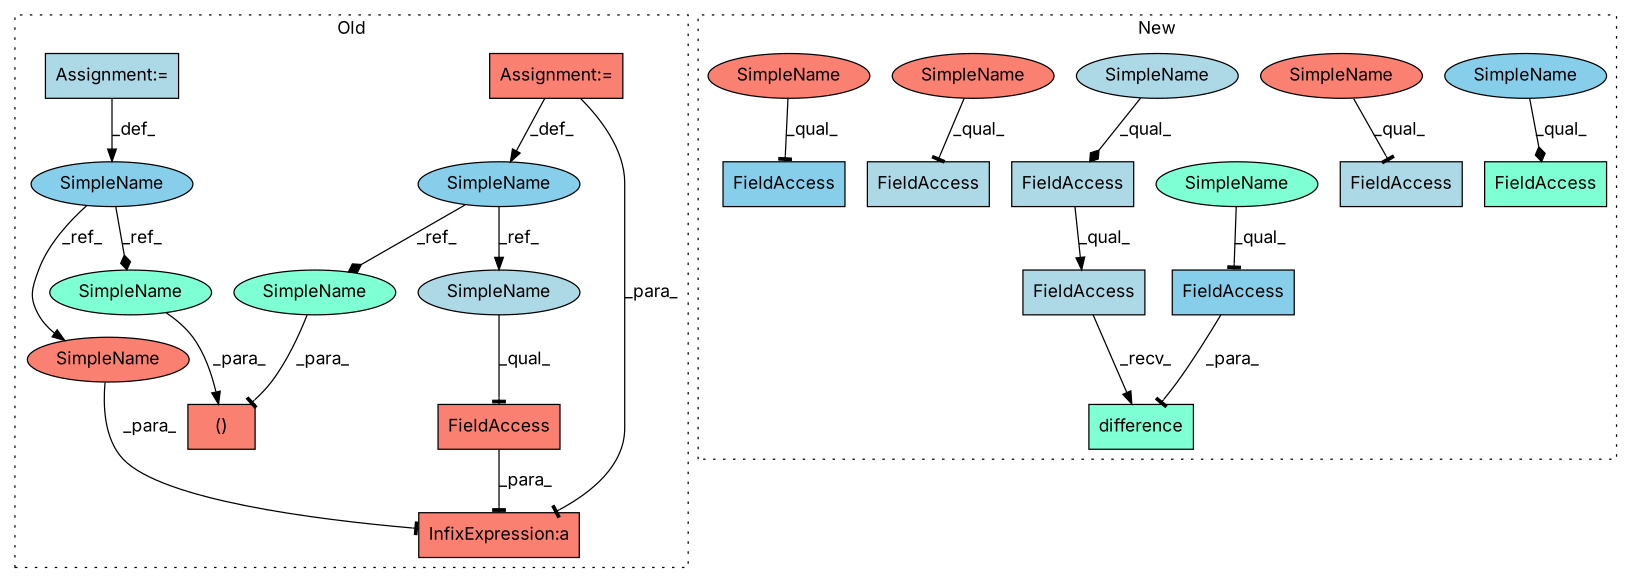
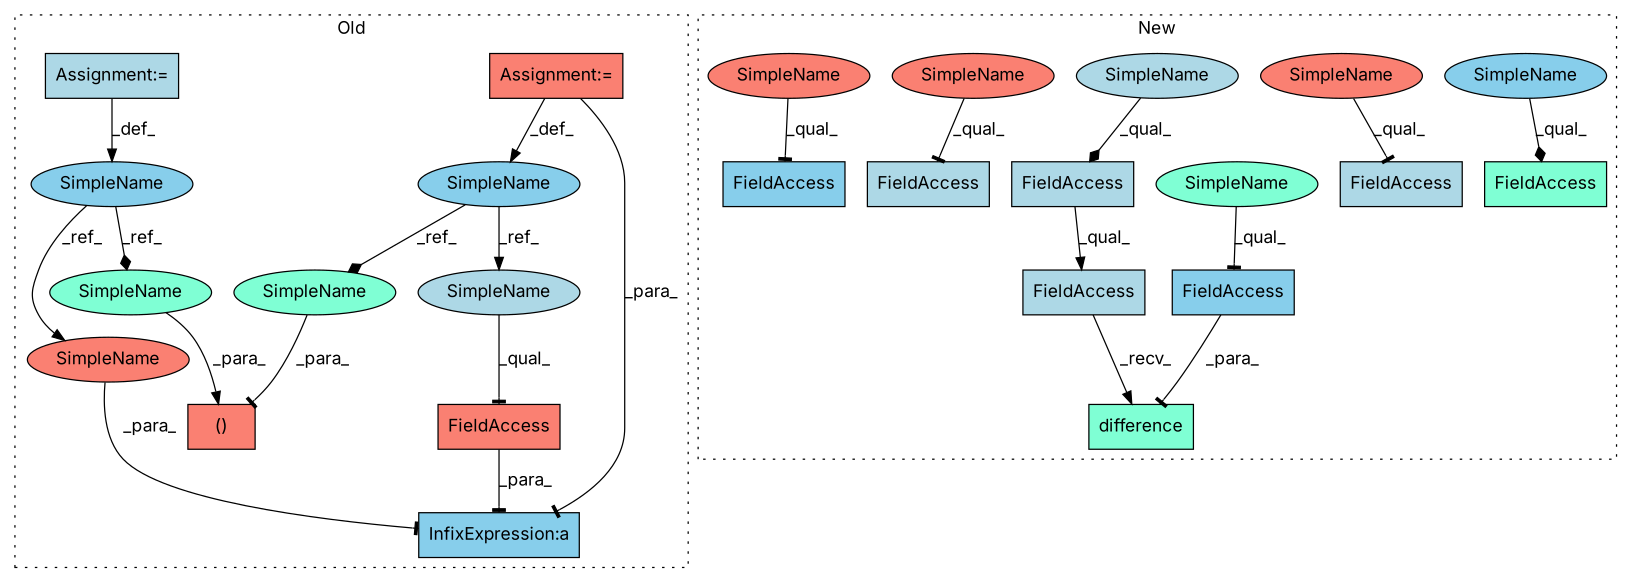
(499, 535) -> (499, 535)
